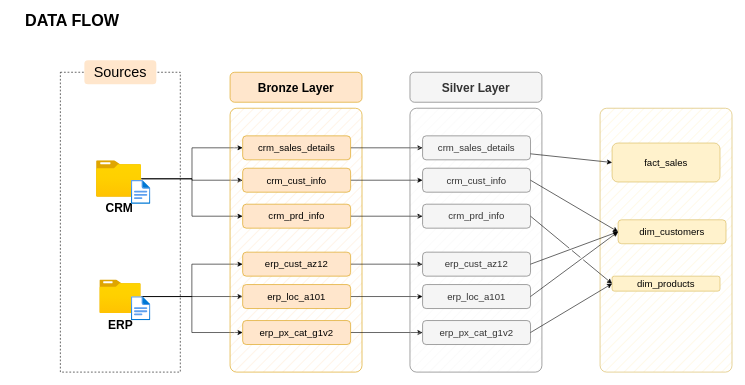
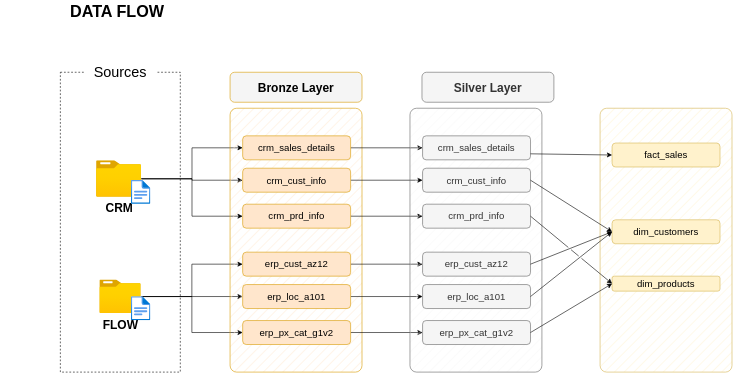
(72, 21) -> (117, 12)
(120, 72) -> (120, 72)
(296, 87) -> (296, 87)
(476, 87) -> (488, 87)
(666, 163) -> (666, 155)
(672, 232) -> (666, 232)
(121, 322) -> (121, 322)
